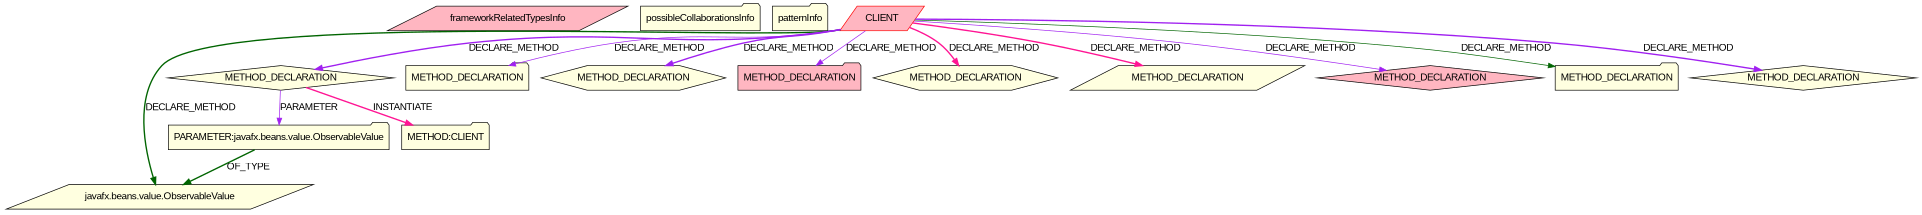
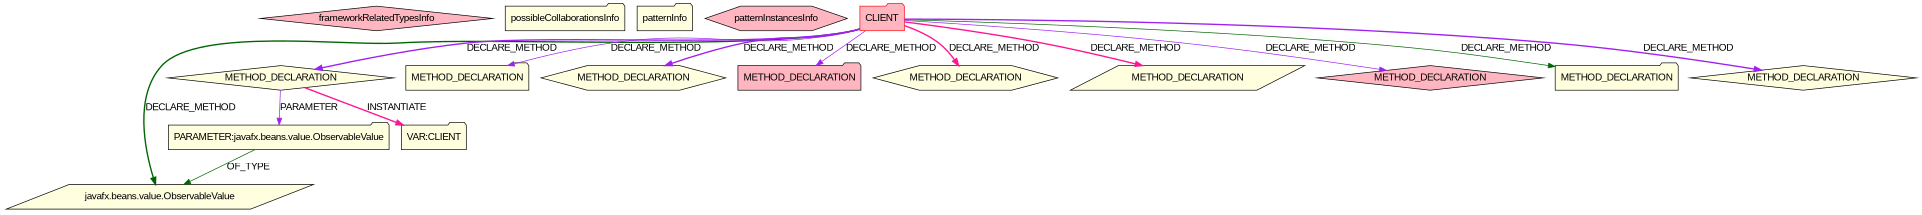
(508, 18) -> (376, 18)
none -> (776, 18)
(882, 18) -> (882, 18)
(445, 137) -> (434, 137)
(222, 166) -> (222, 166)
